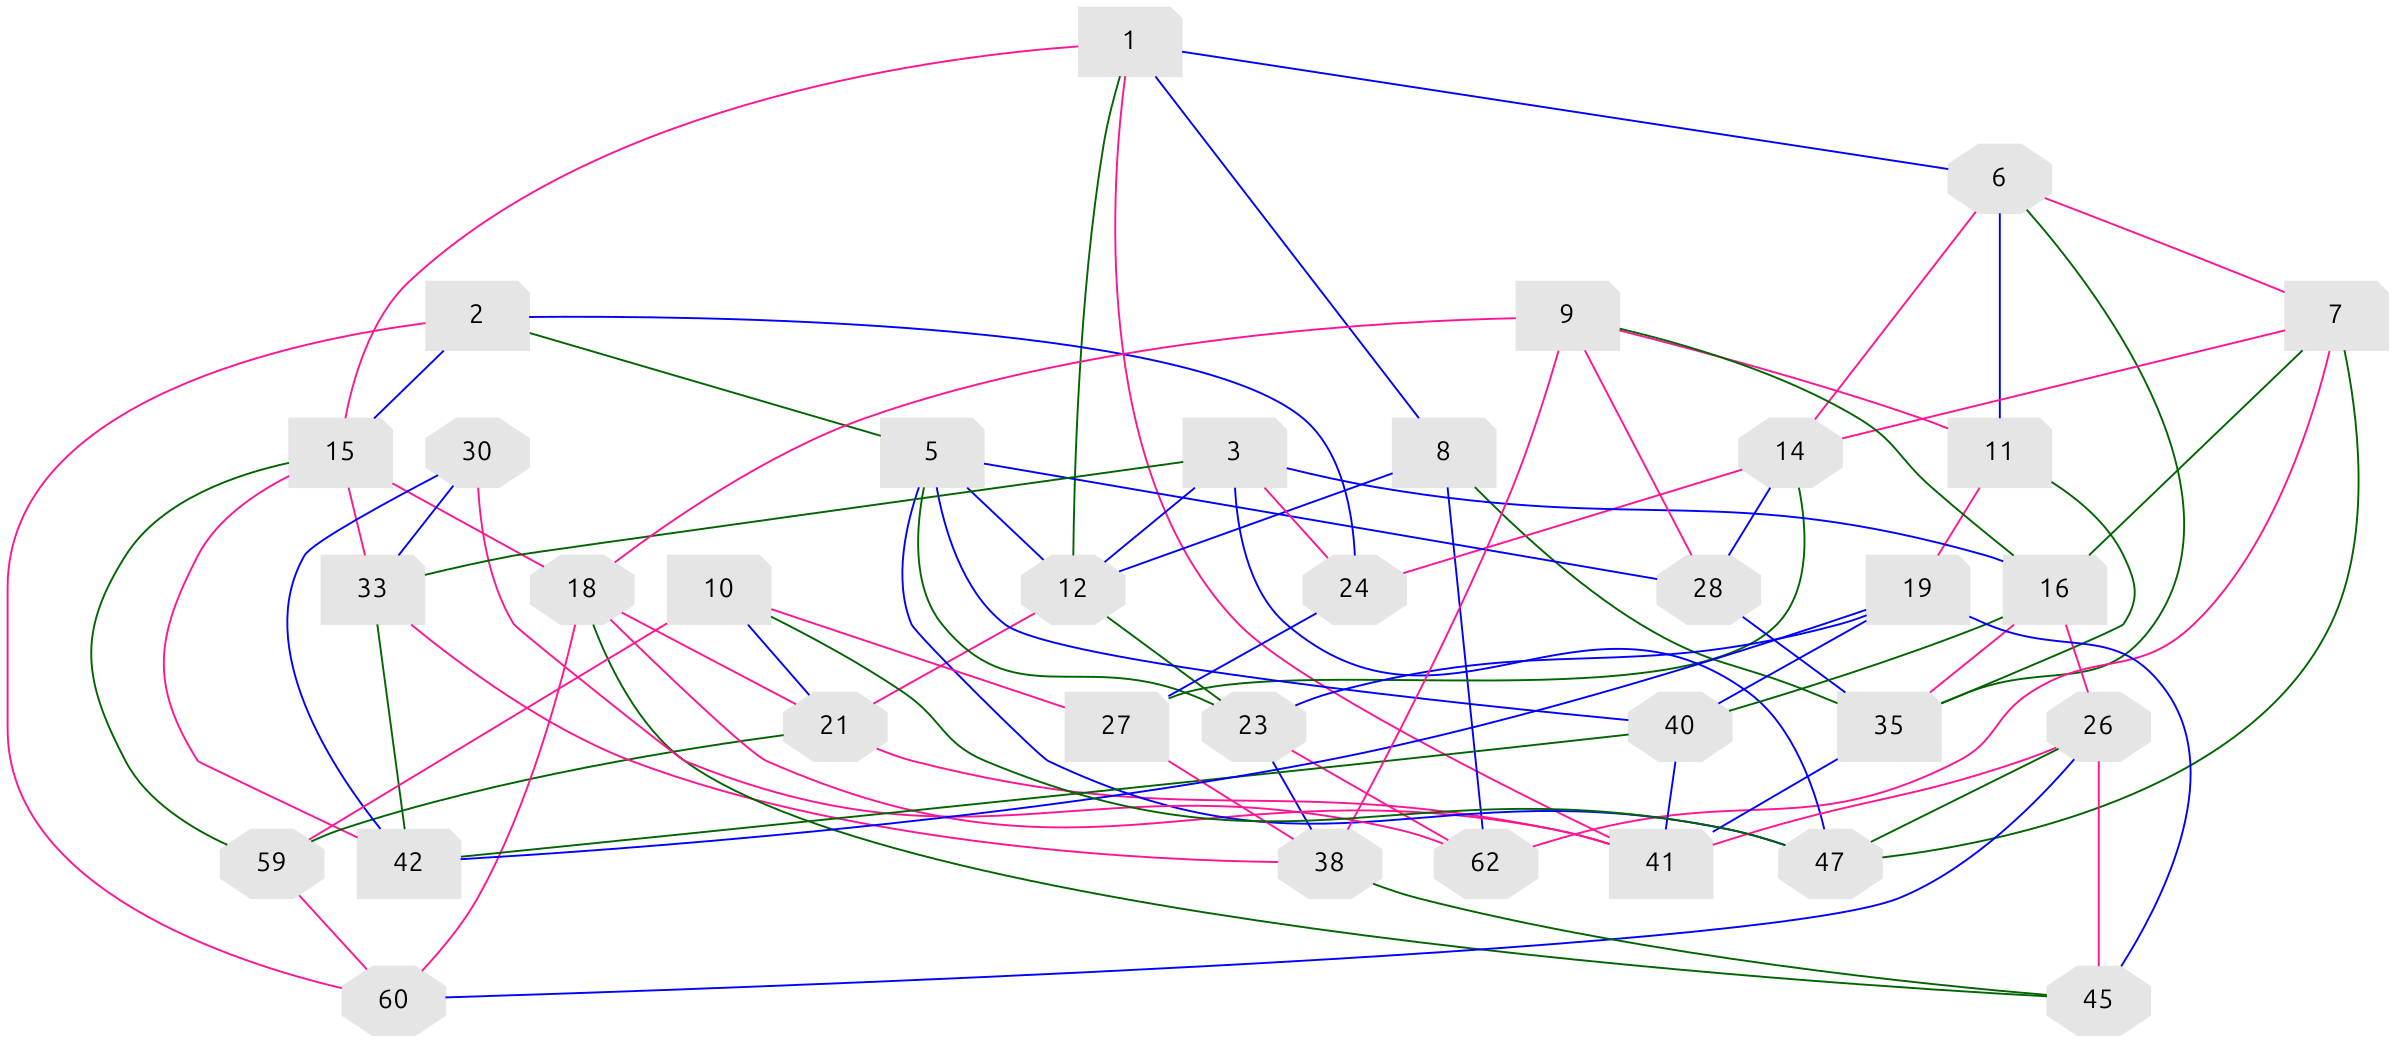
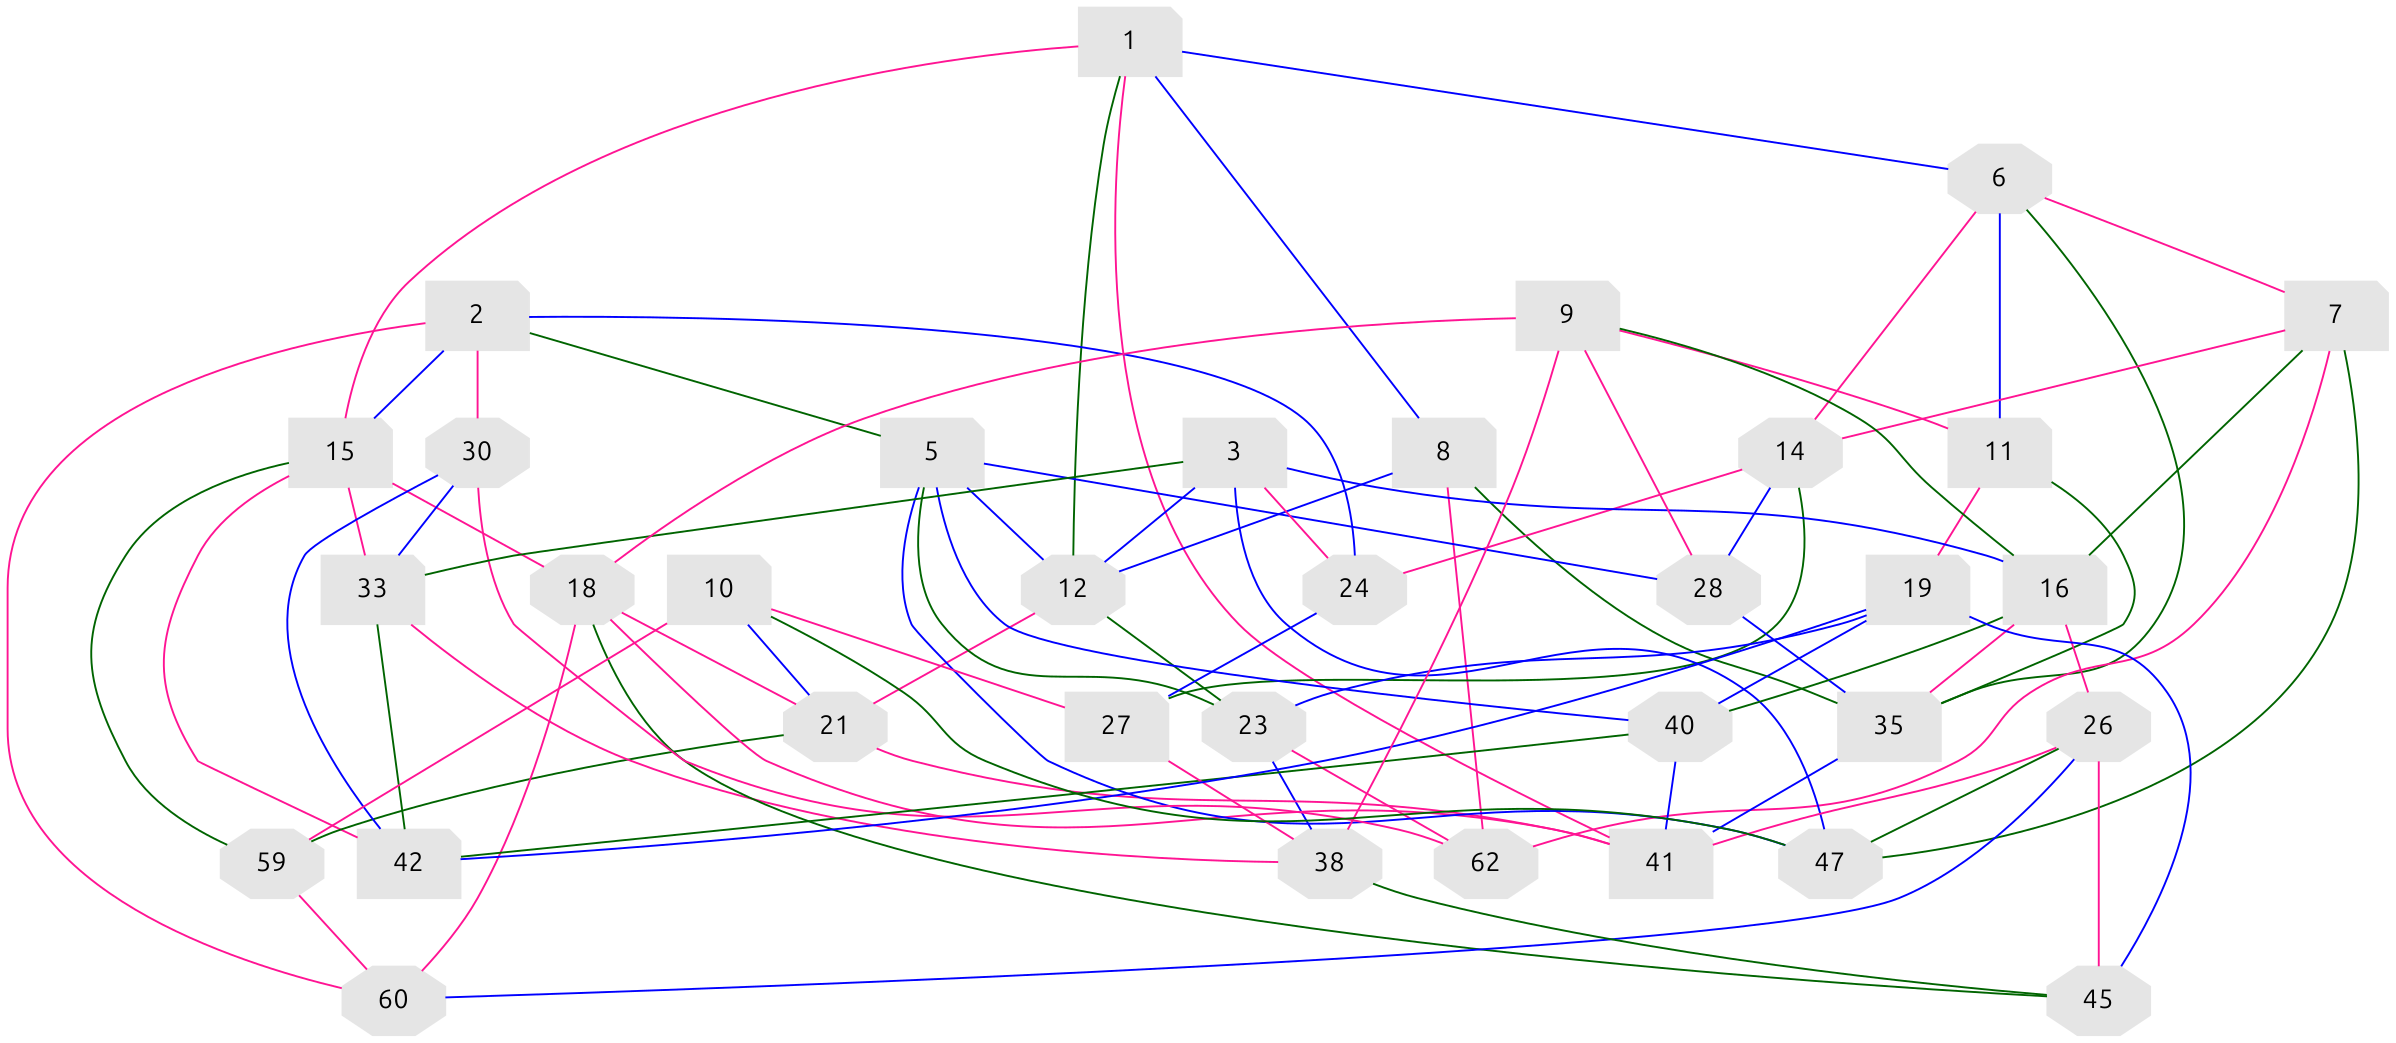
none -> (478, 385)
(1464, 650) -> (1464, 650)
